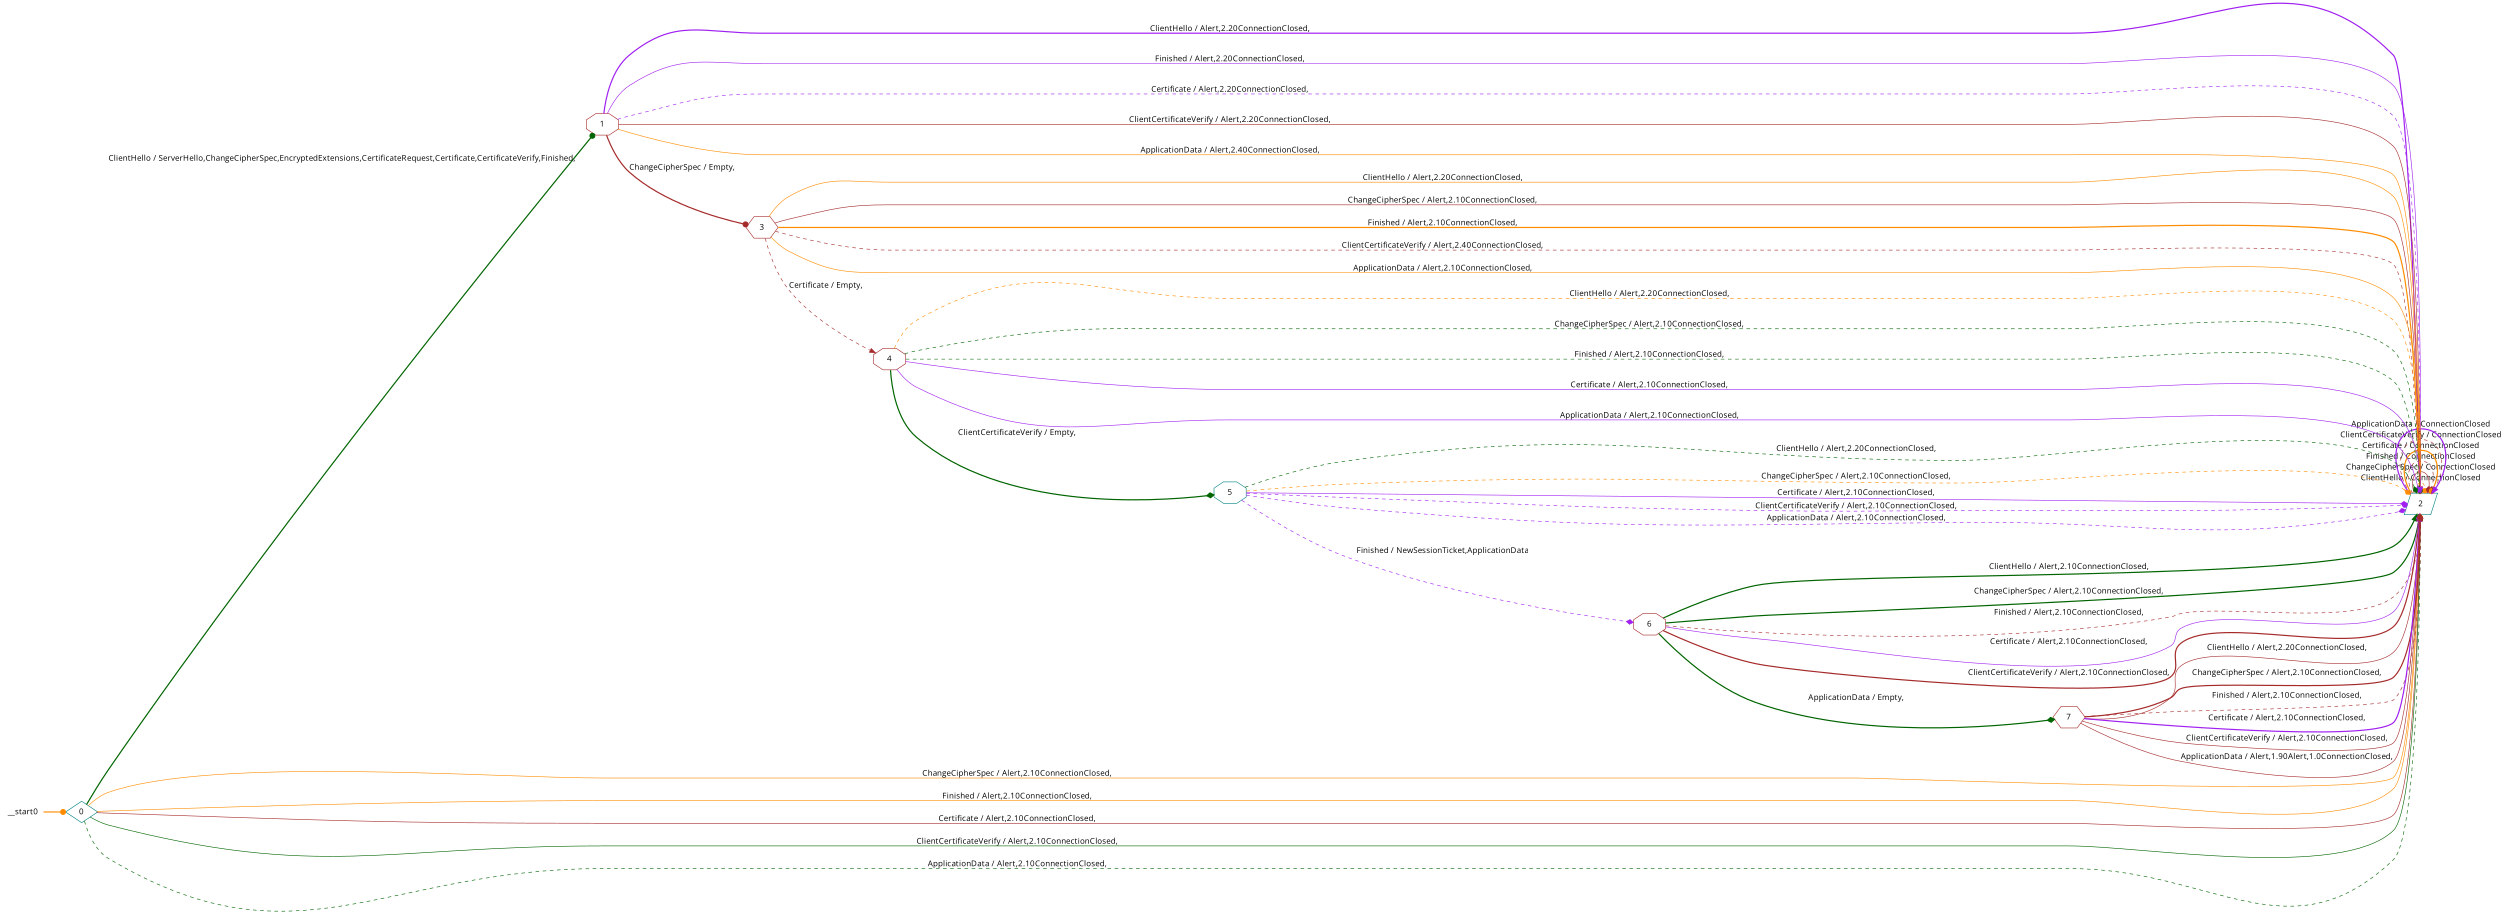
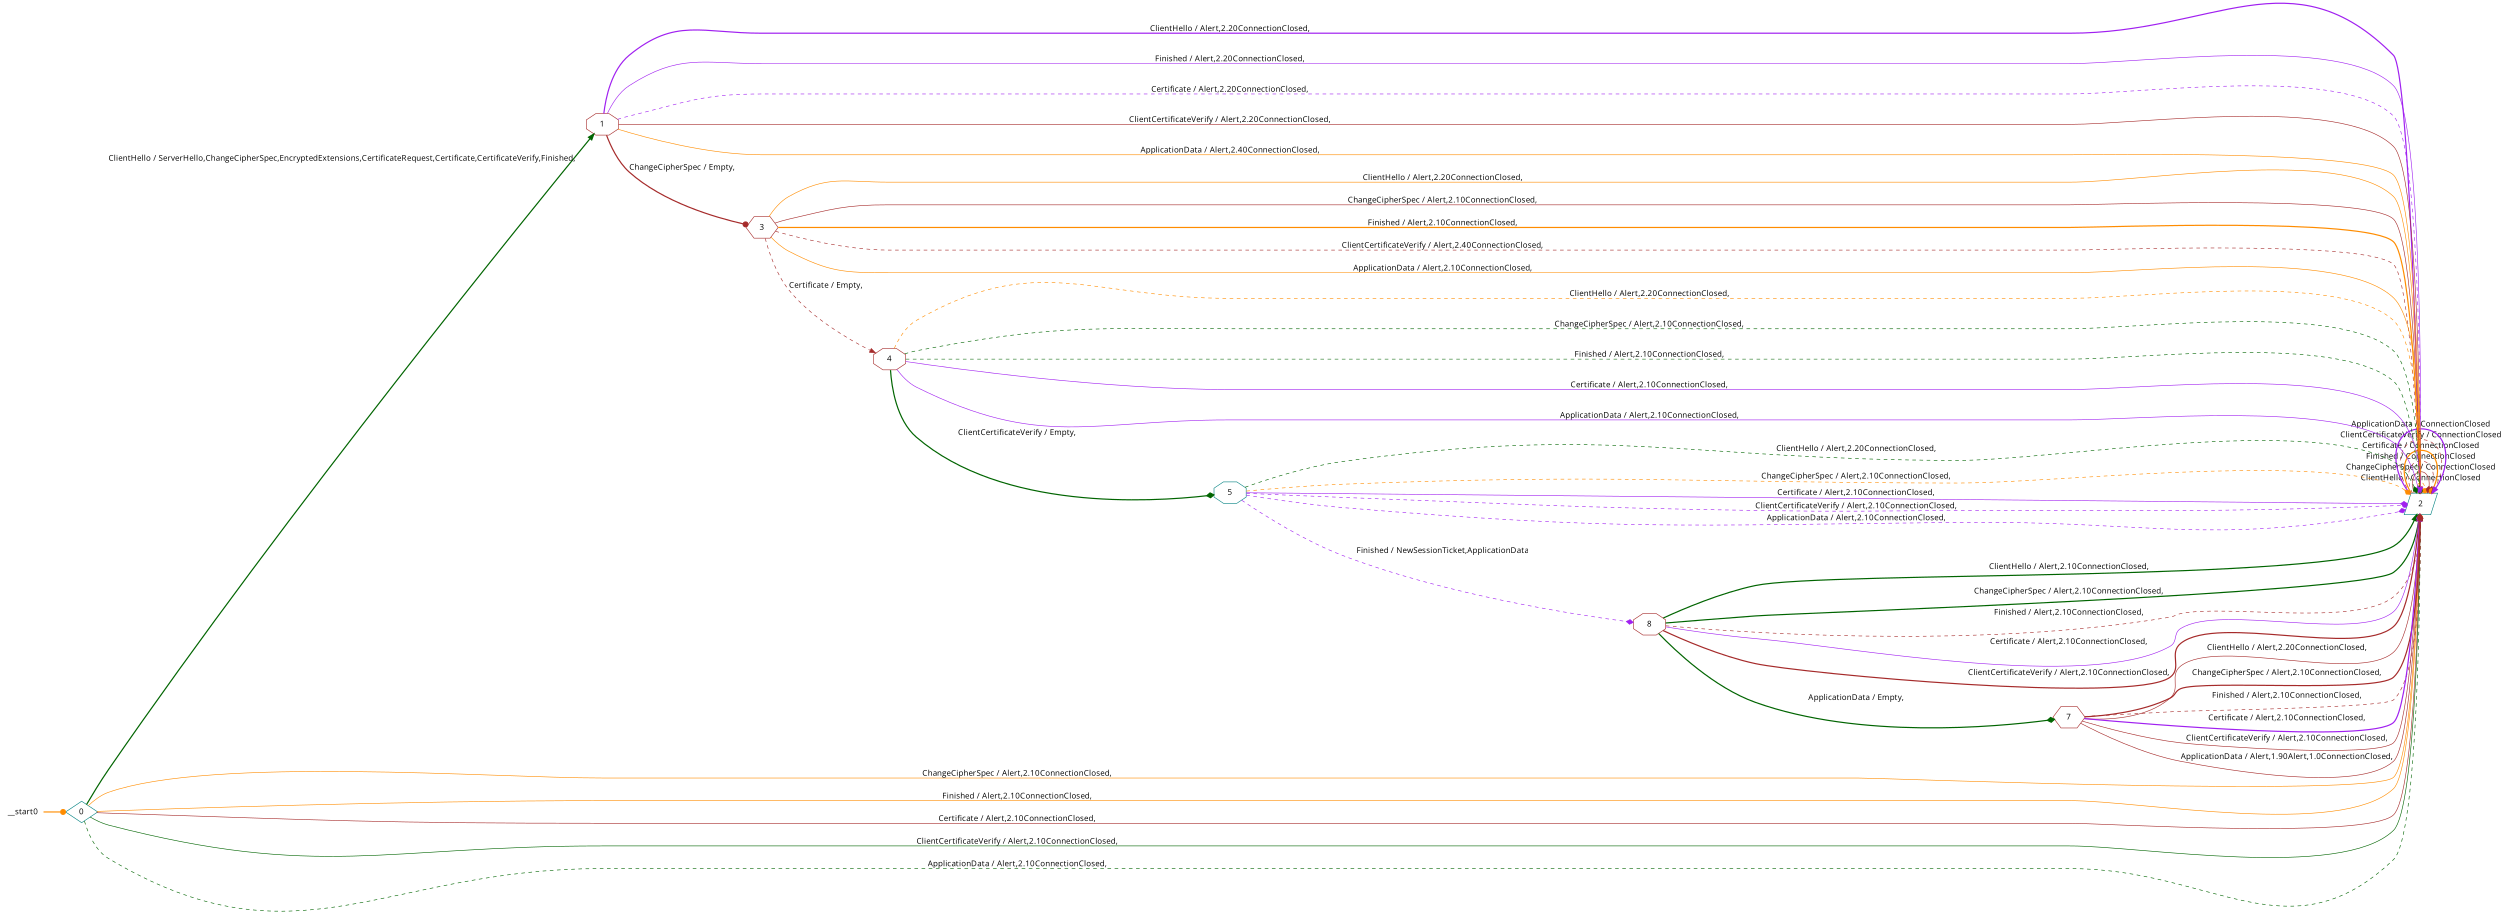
(331, 466) -> (331, 466)
(1650, 624) -> (1650, 624)
